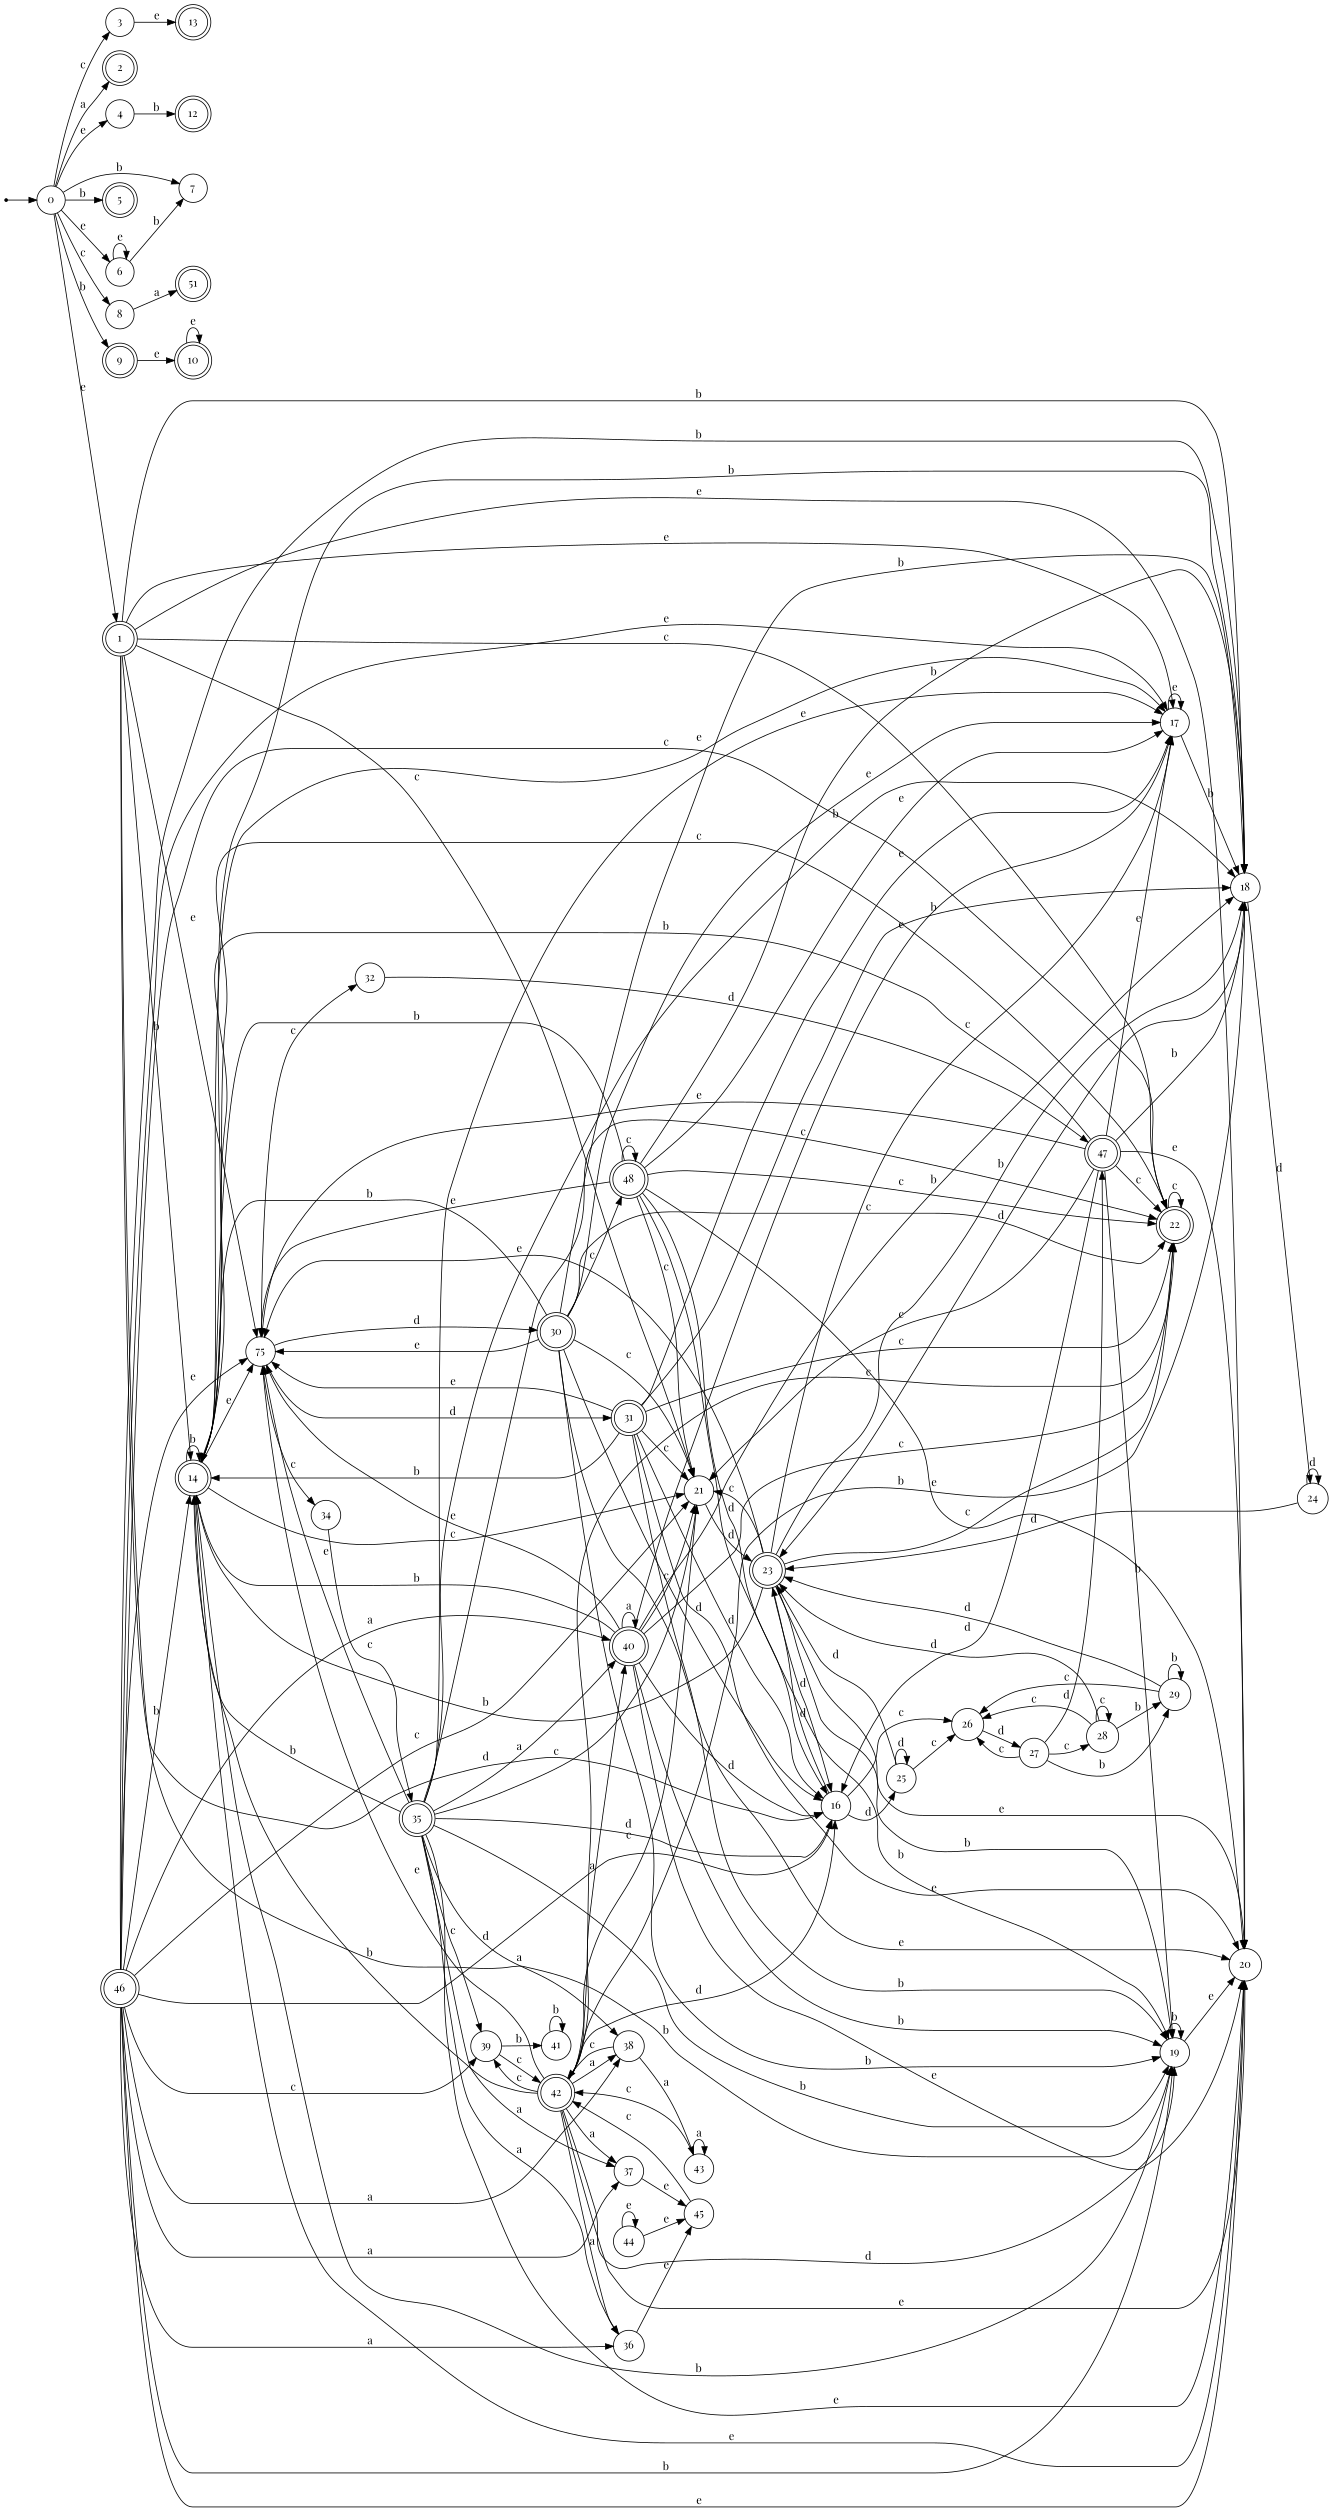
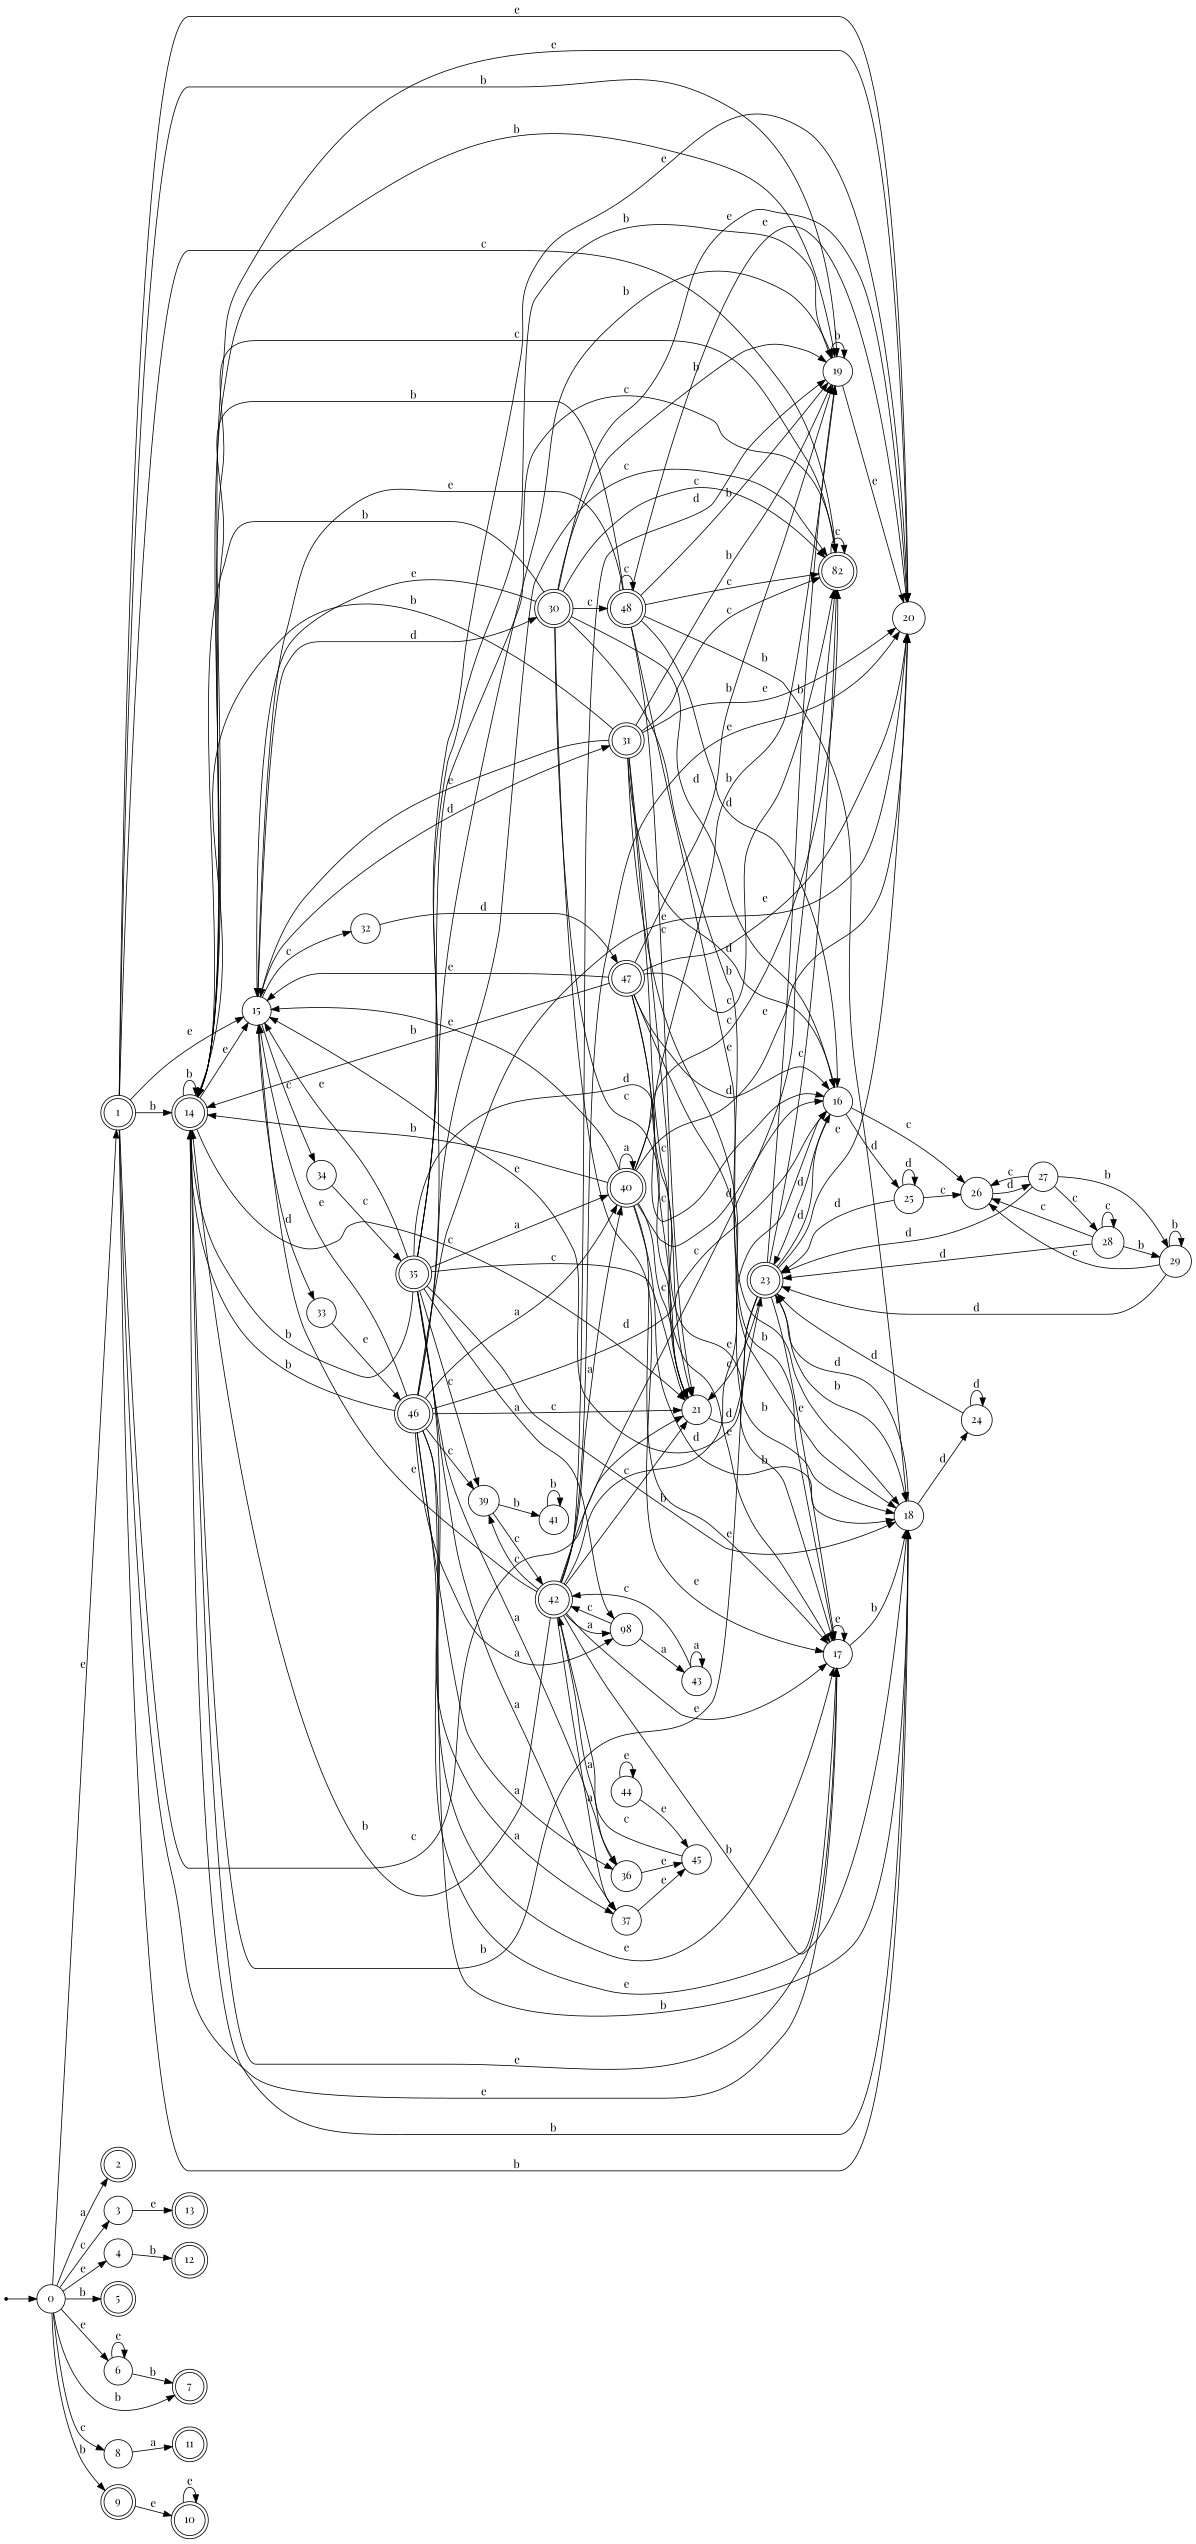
(193, 188) -> (190, 2387)
(193, 284) -> (190, 2444)
(968, 1025) -> (801, 1409)
(1175, 1225) -> (838, 571)
none -> (322, 1313)
(261, 1352) -> (257, 1011)
(1098, 1466) -> (916, 1240)
none -> (681, 1714)
(174, 1777) -> none
(629, 2046) -> (627, 1630)
